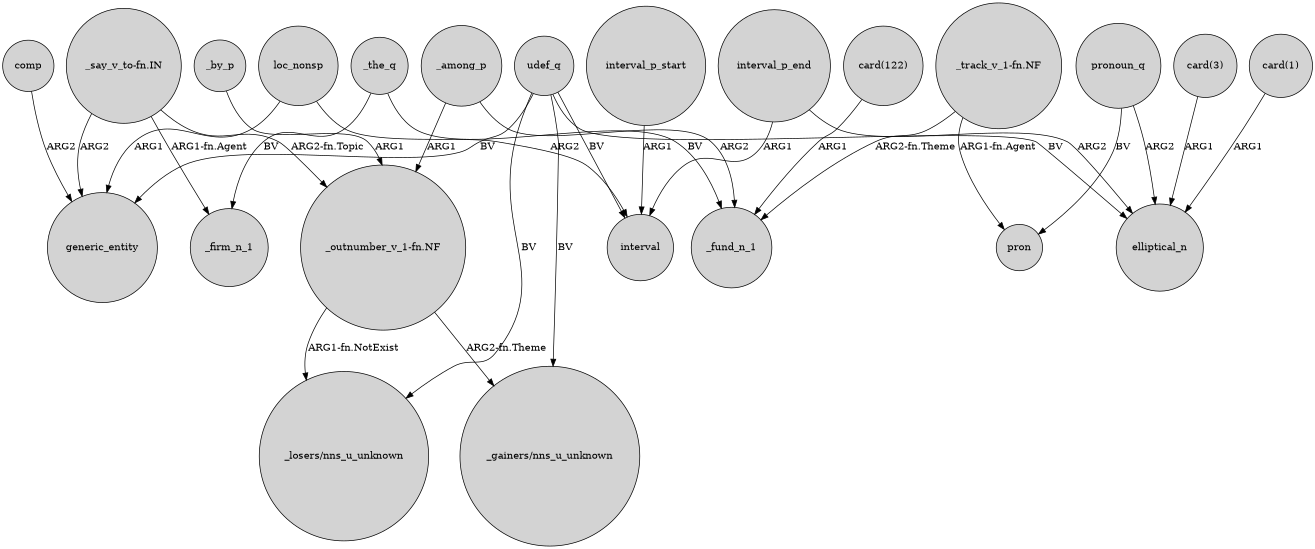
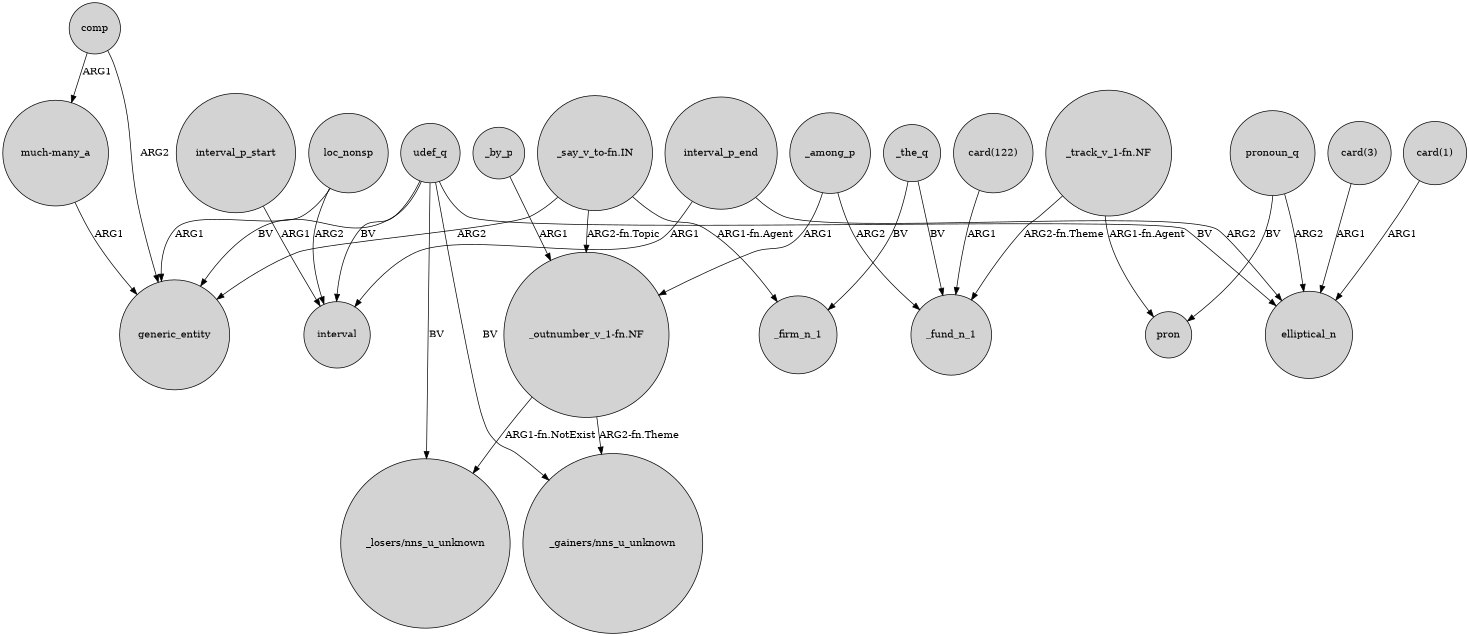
none -> (56, 153)
